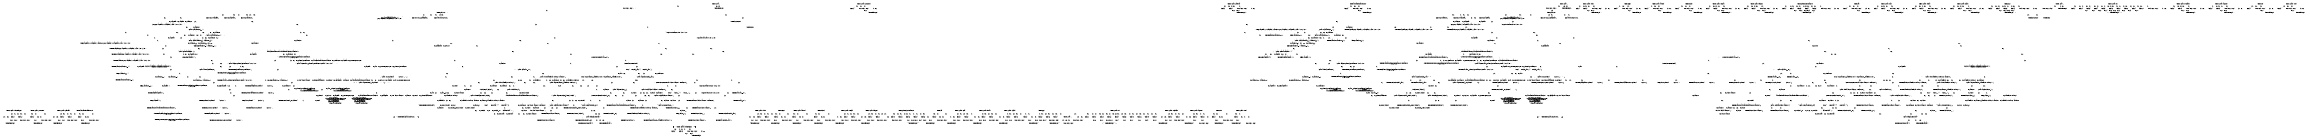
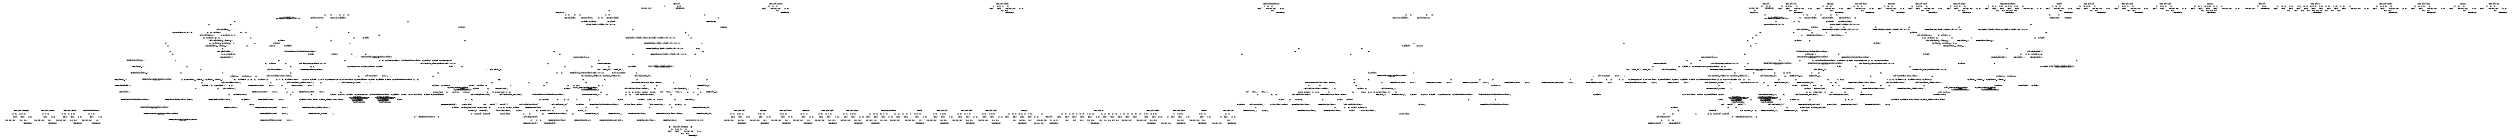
(706, 38) -> none
none -> (1749, 83)
(710, 86) -> none
